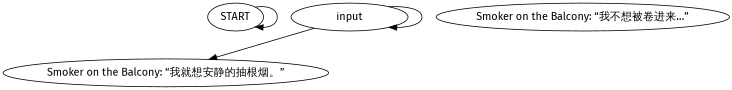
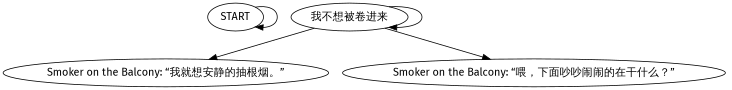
(350, 17) -> (350, 17)
(583, 17) -> none
none -> (534, 73)
